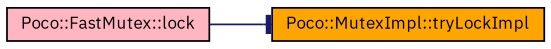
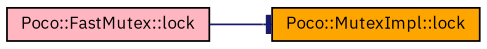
(408, 24) -> (376, 24)
